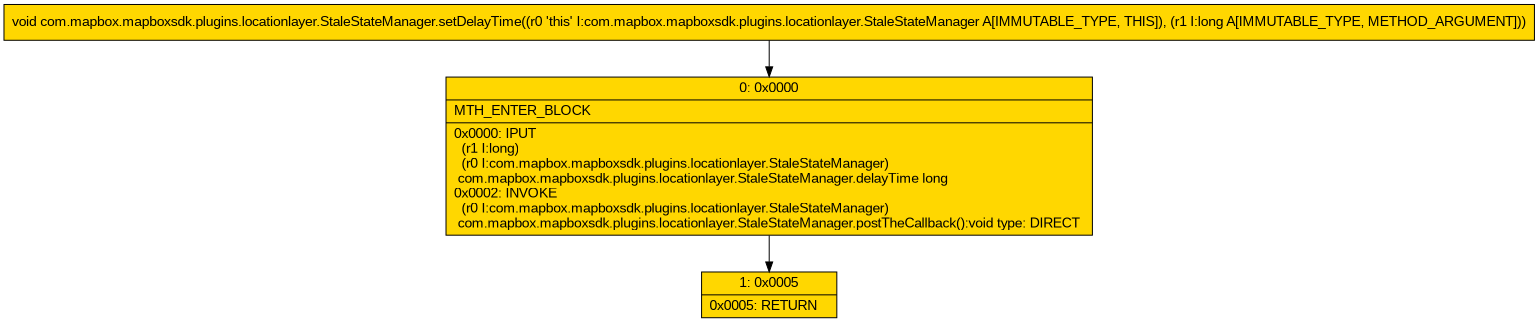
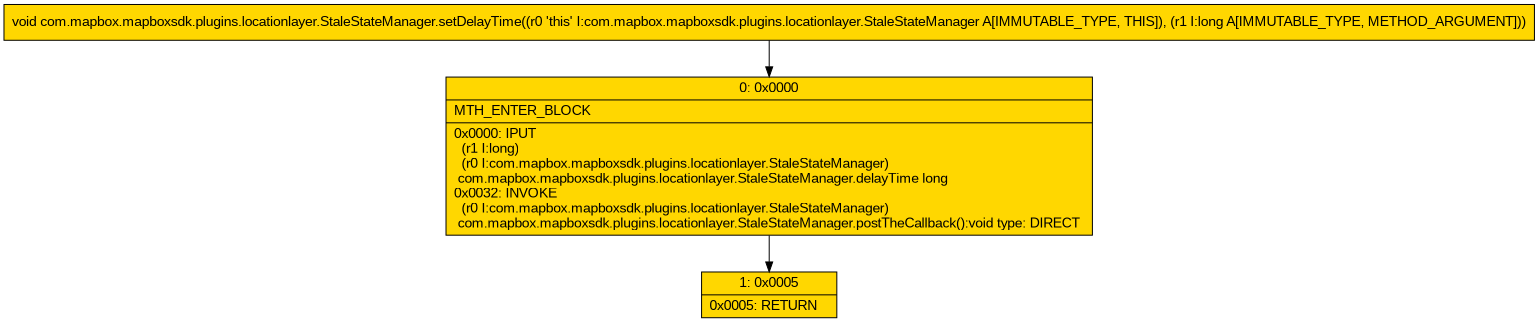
(510, 193) -> (510, 193)
